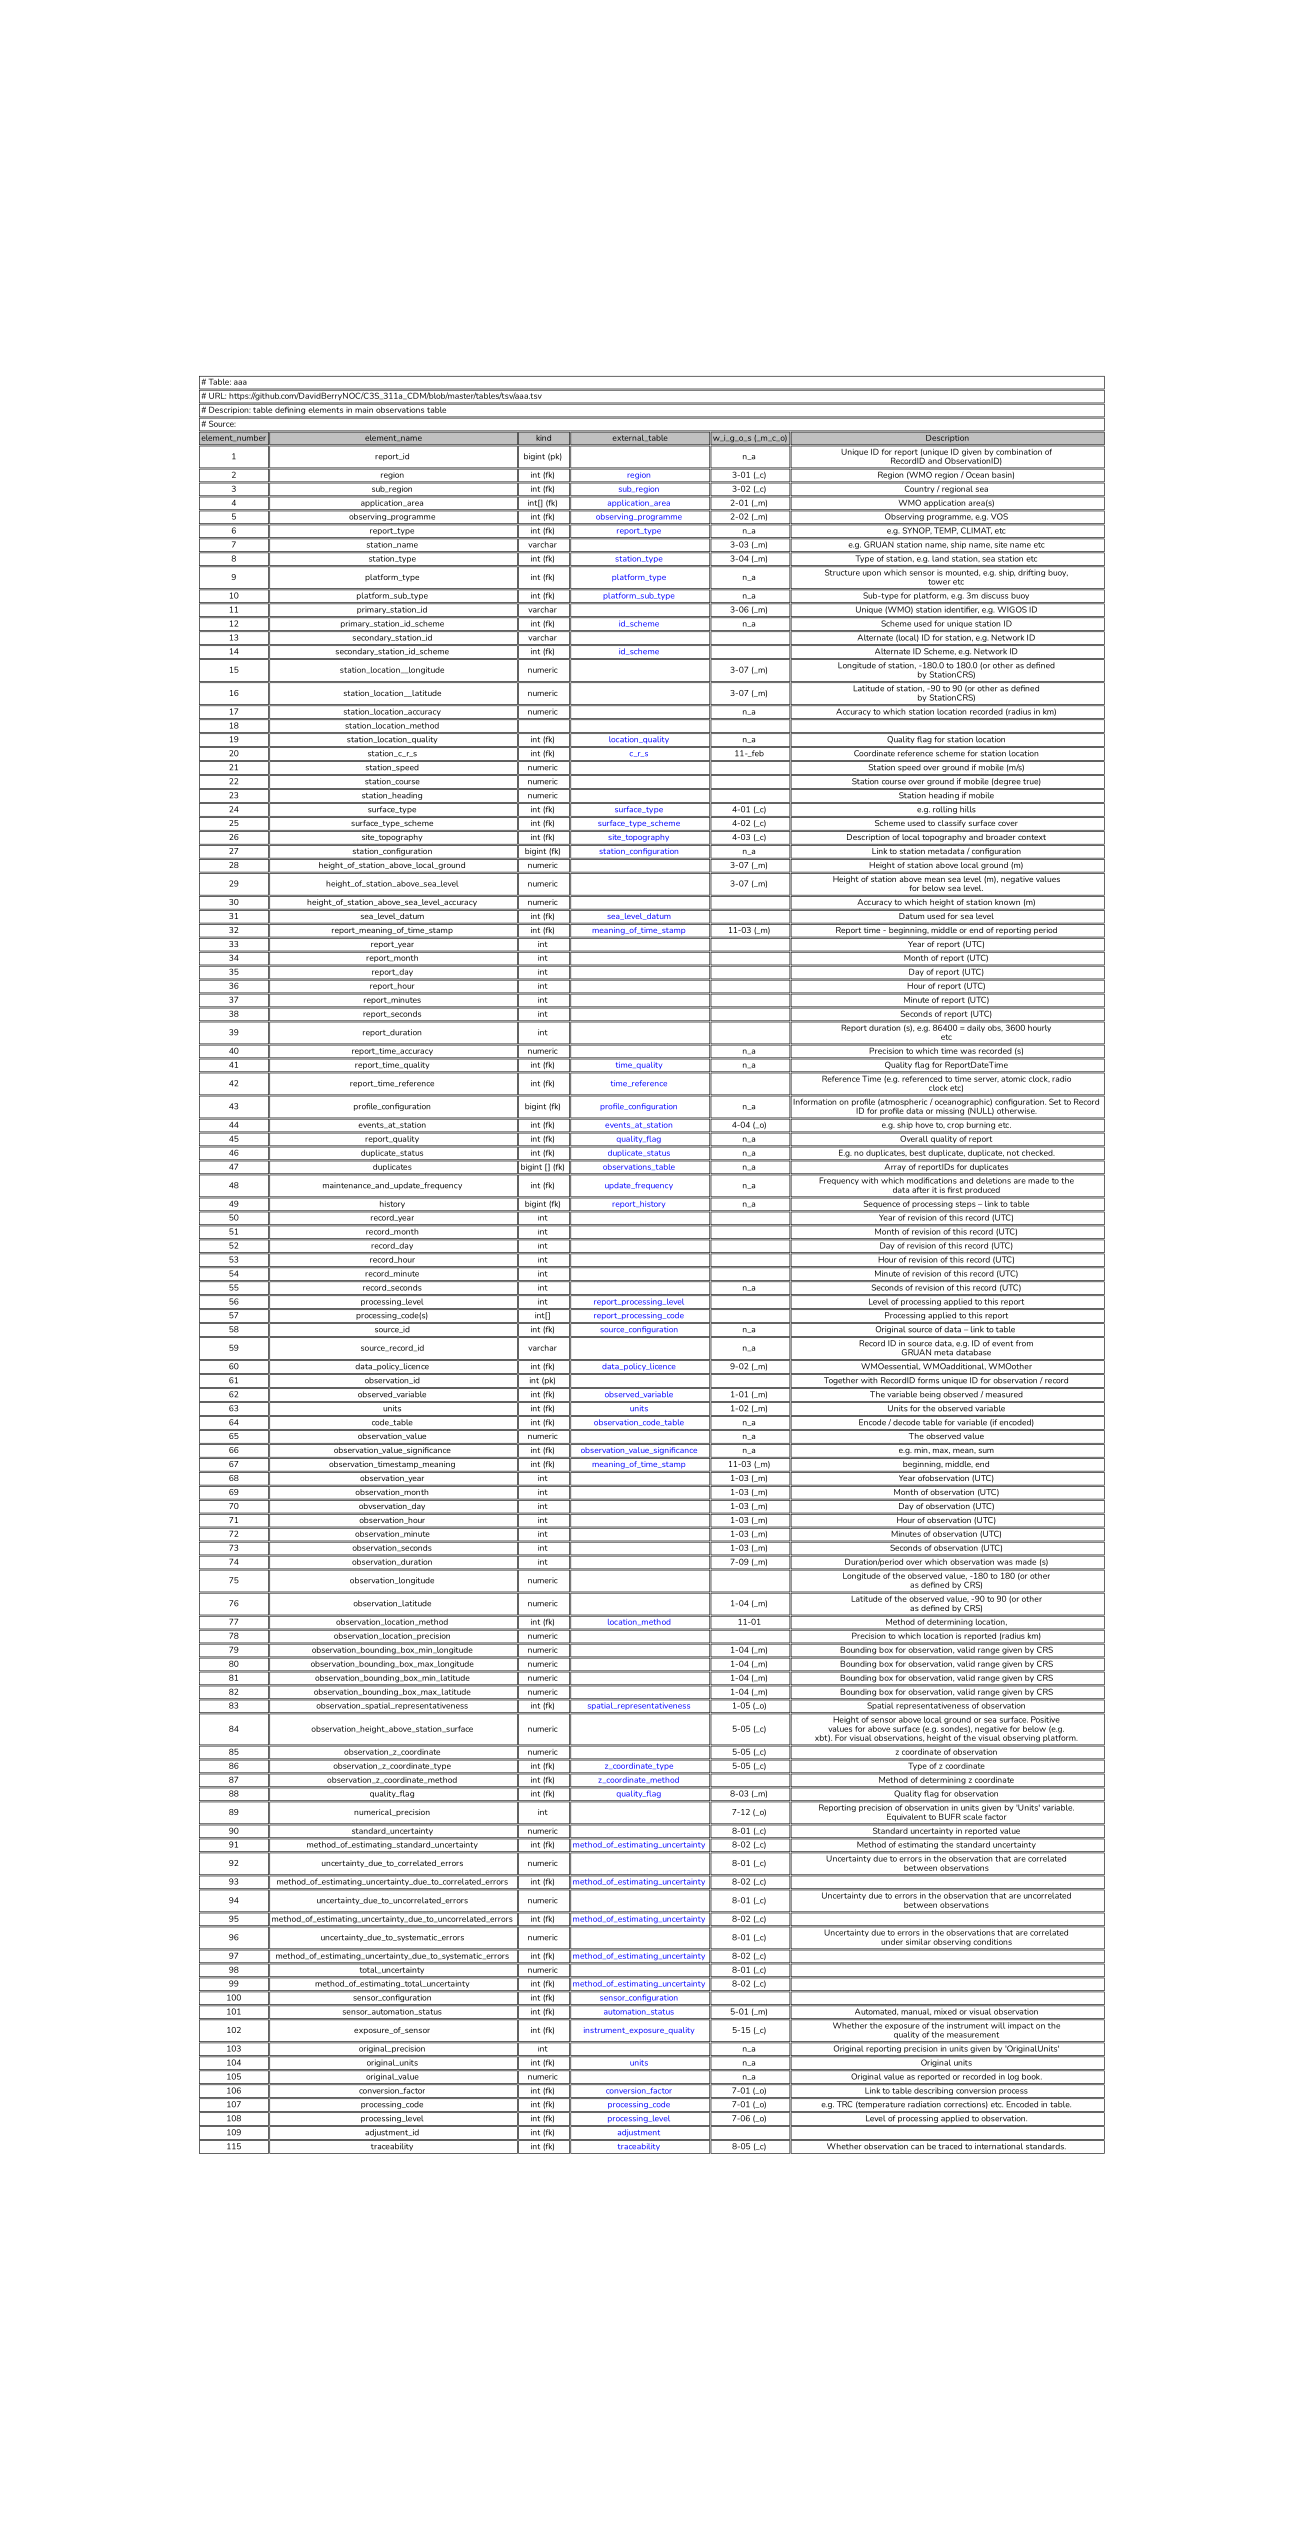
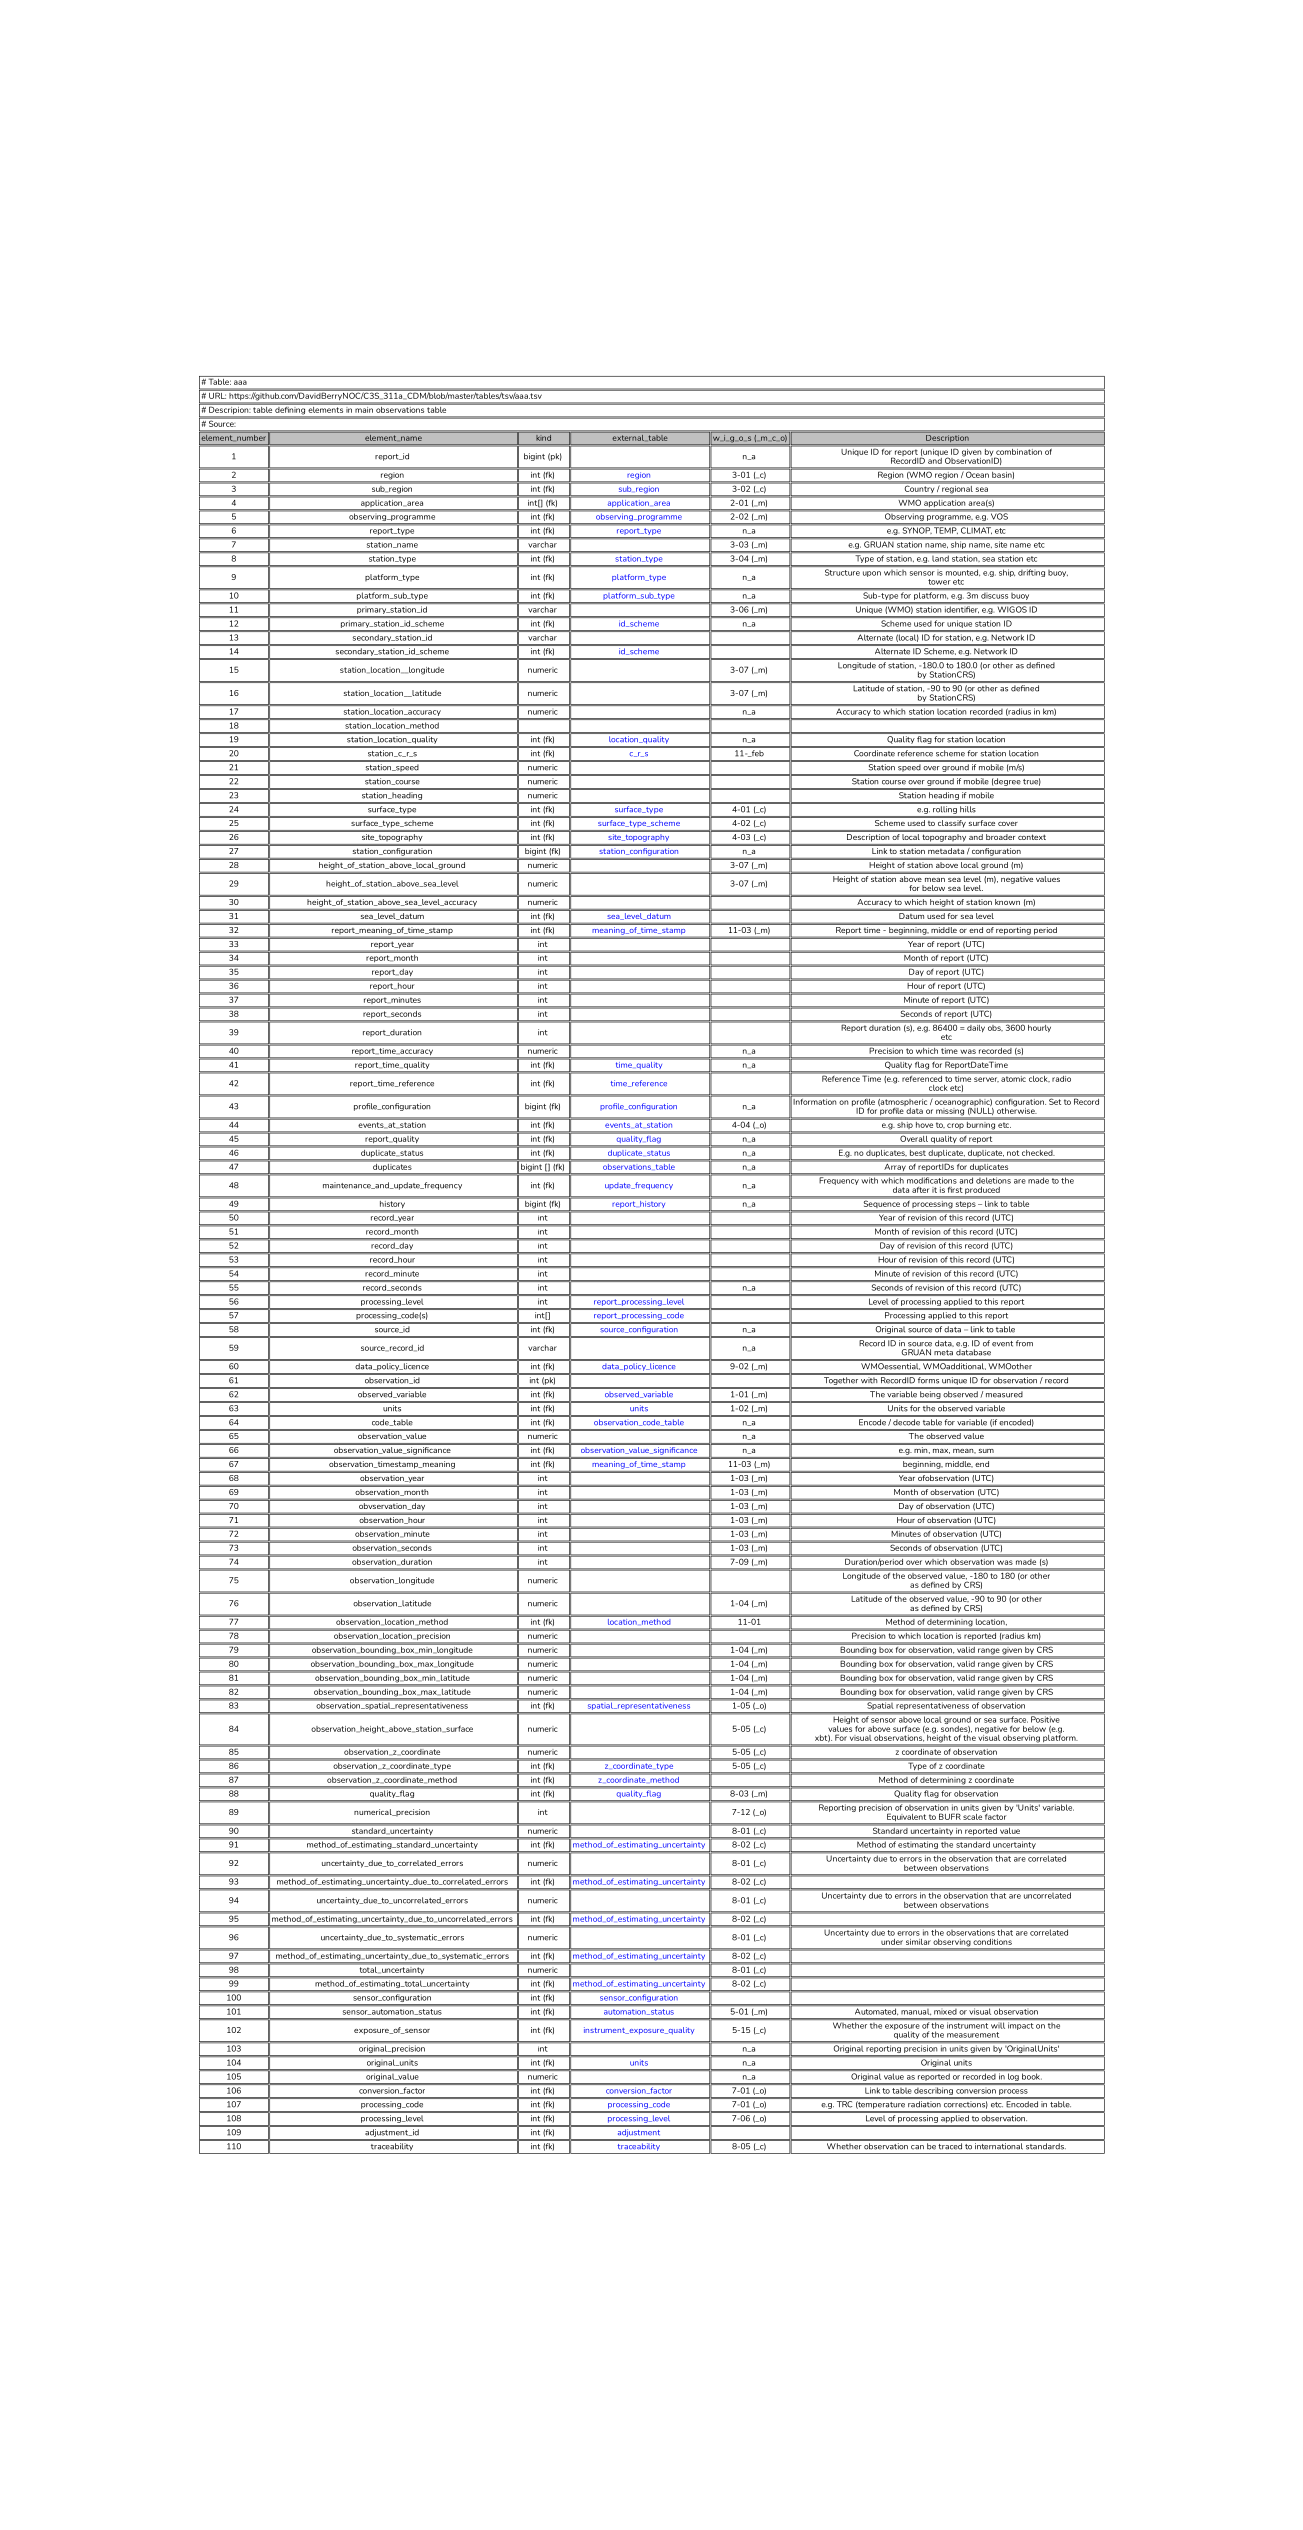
(234, 2147) -> (234, 2147)
